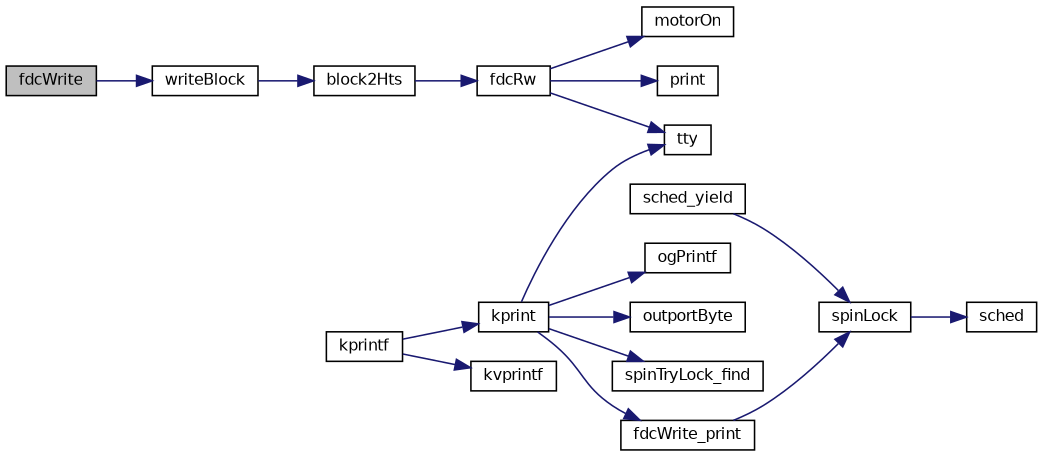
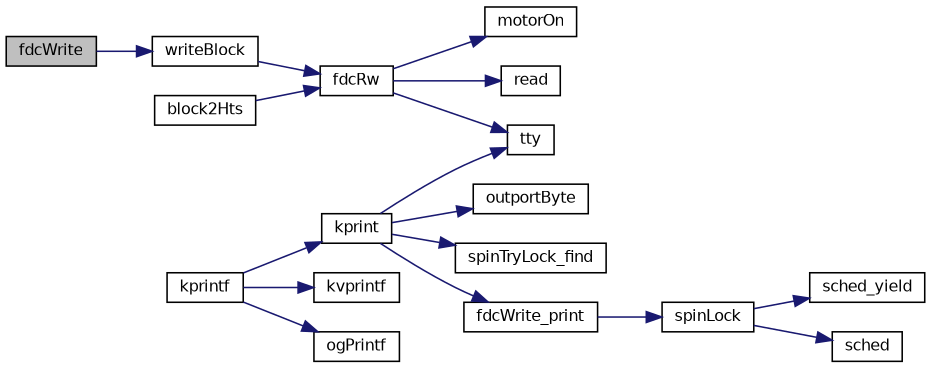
(278, 81) -> (281, 66)
(688, 81) -> (531, 81)
(790, 247) -> (774, 305)
(589, 291) -> (273, 314)
